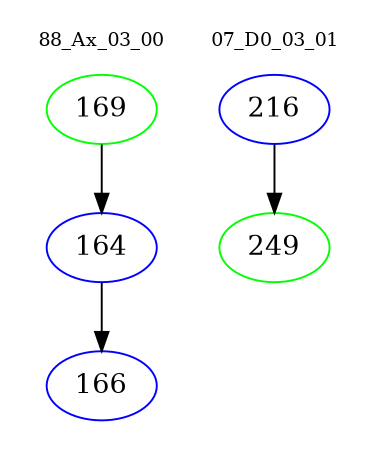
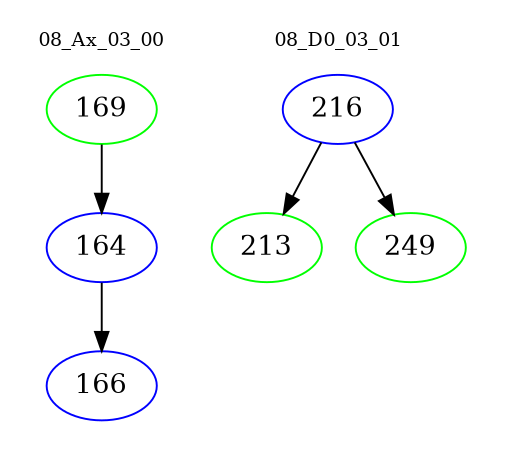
(102, 41) -> (102, 41)
(275, 41) -> (339, 41)
none -> (267, 248)
